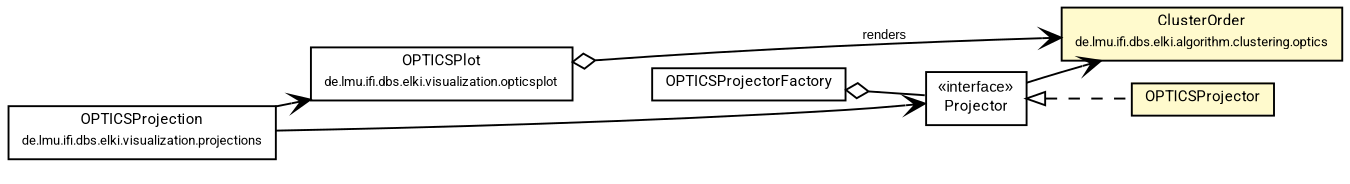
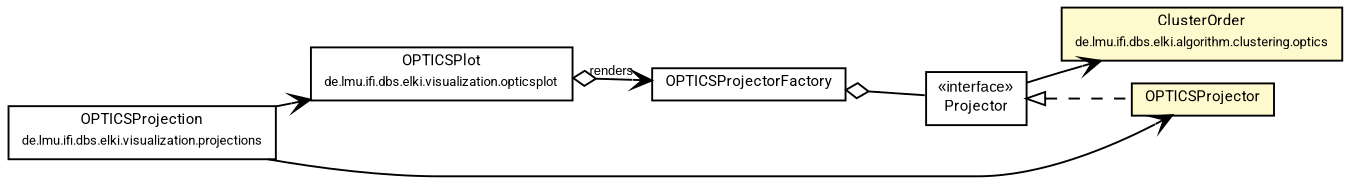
(819, 47) -> (614, 79)
(591, 122) -> (716, 176)
